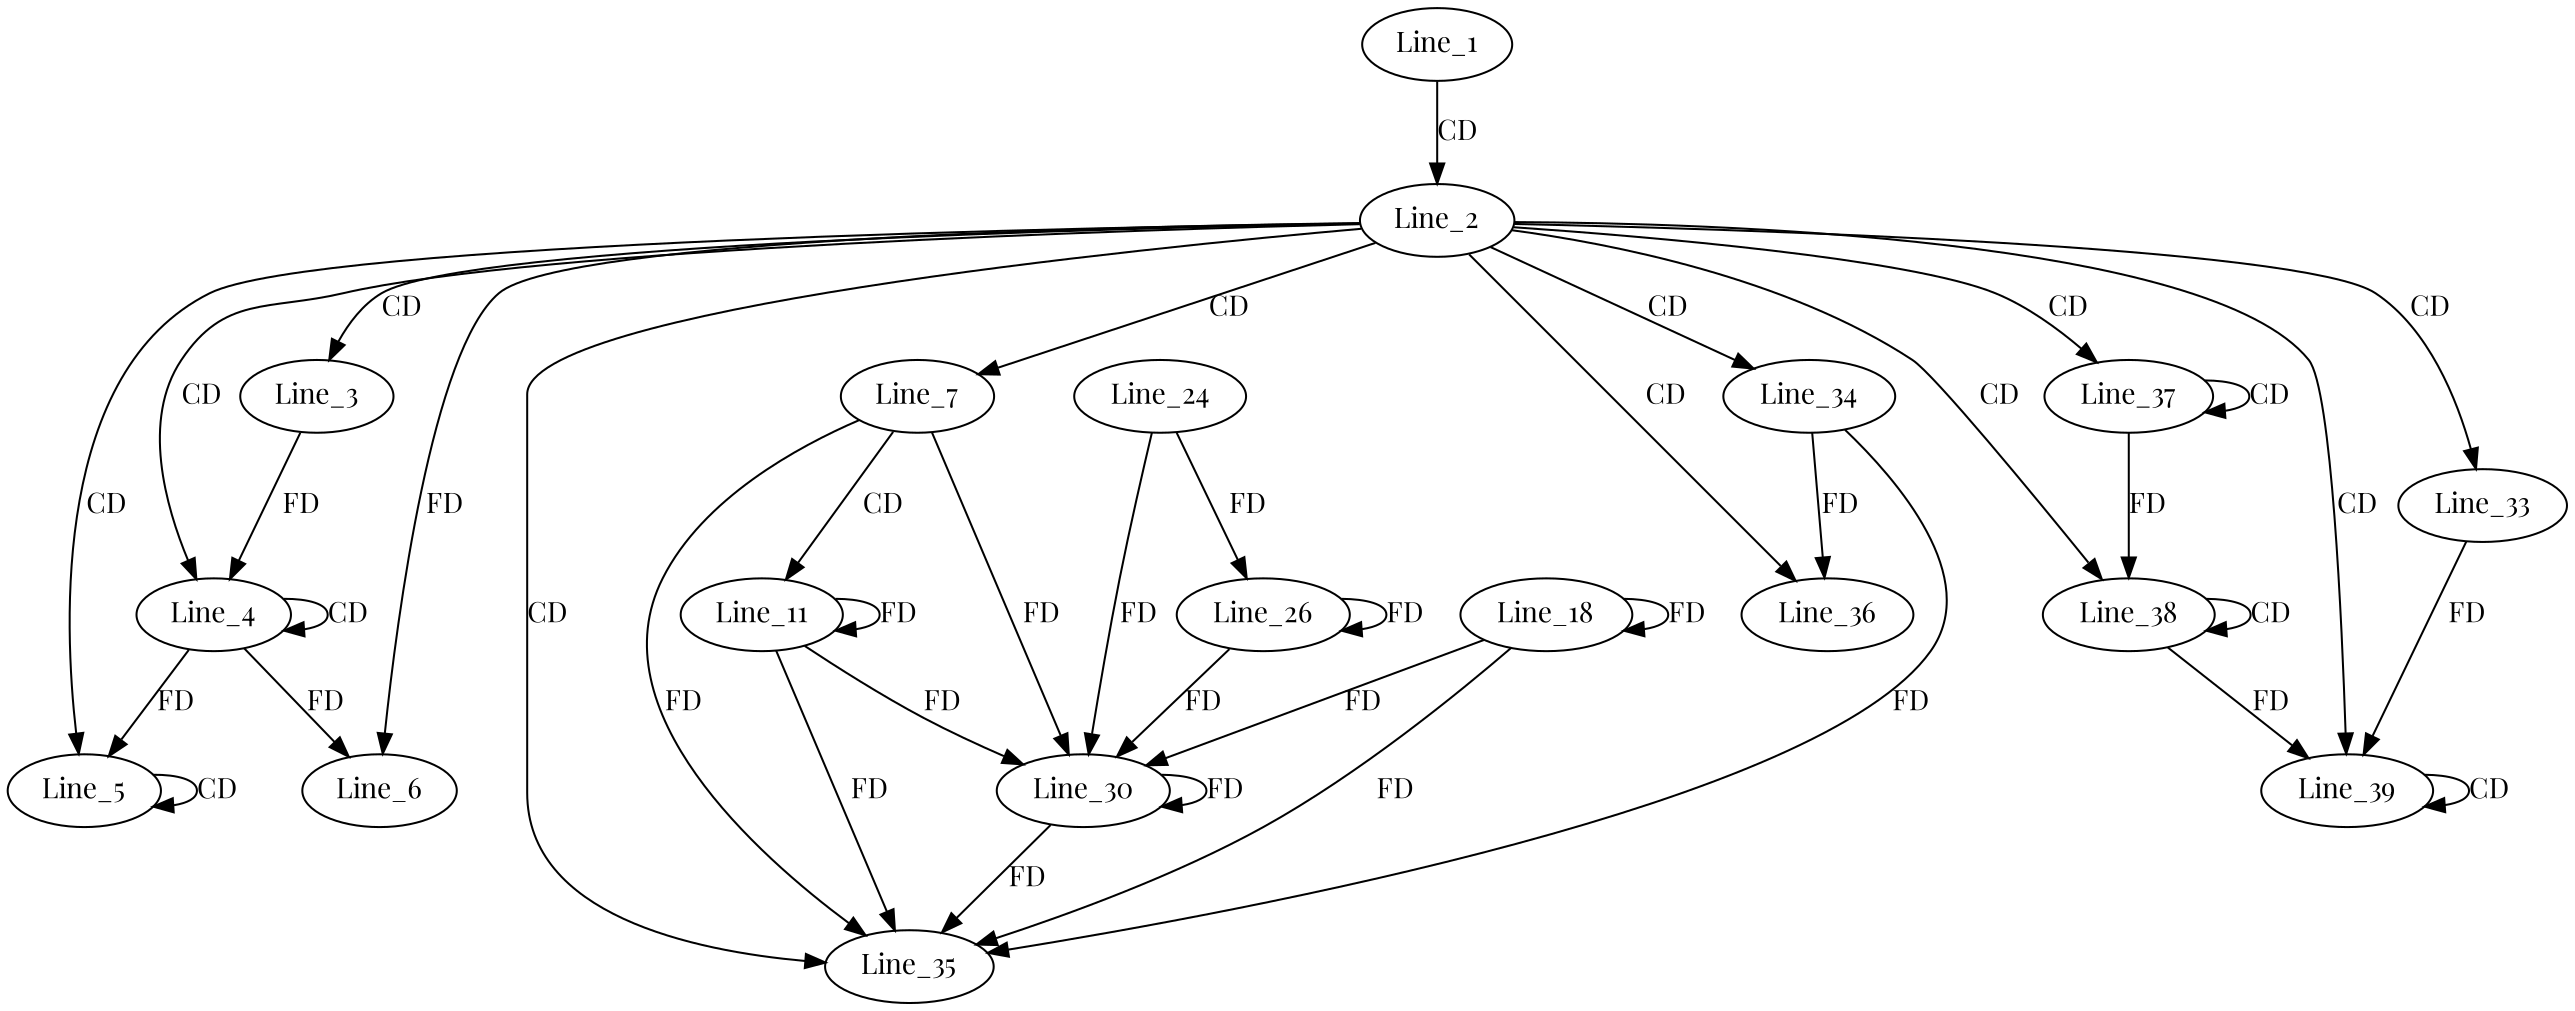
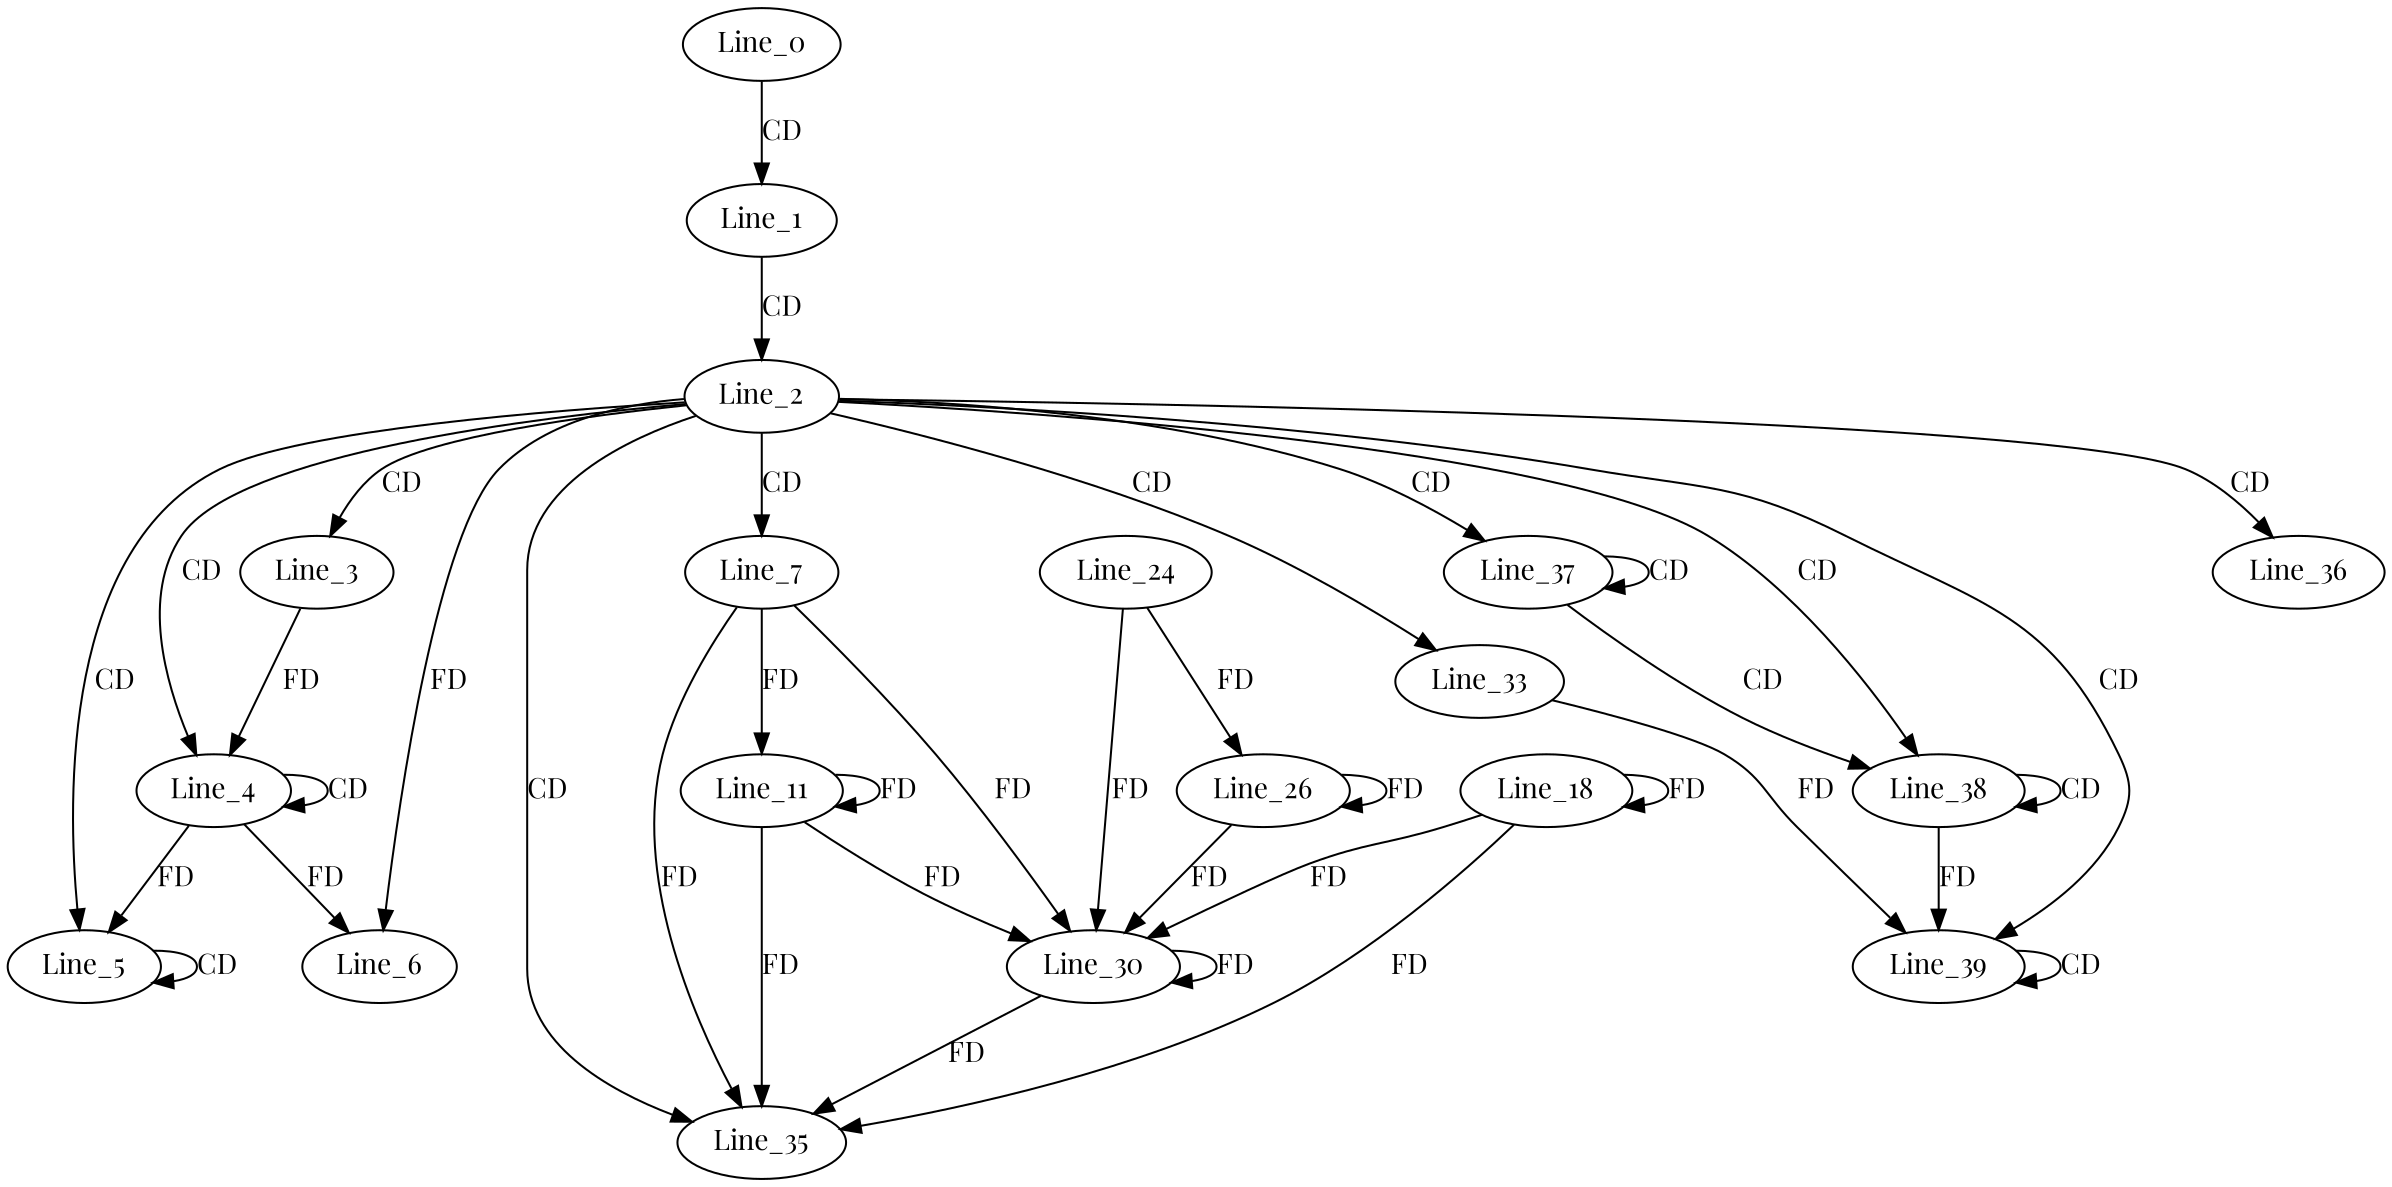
none -> (762, 44)
(1809, 396) -> none
(883, 506) -> (781, 681)
(2148, 506) -> (1763, 681)
